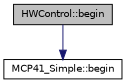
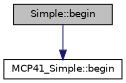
(63, 15) -> (63, 15)
